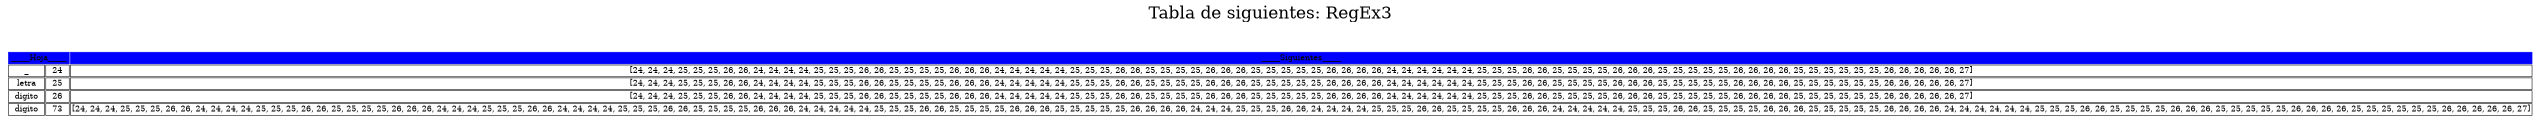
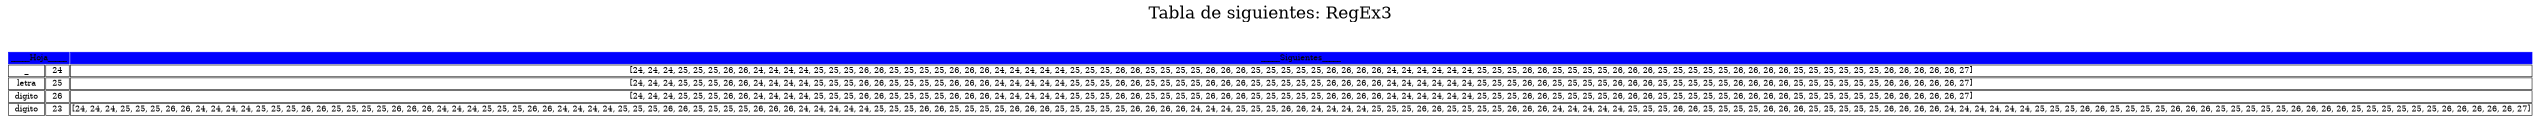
(58, 109) -> (58, 109)
